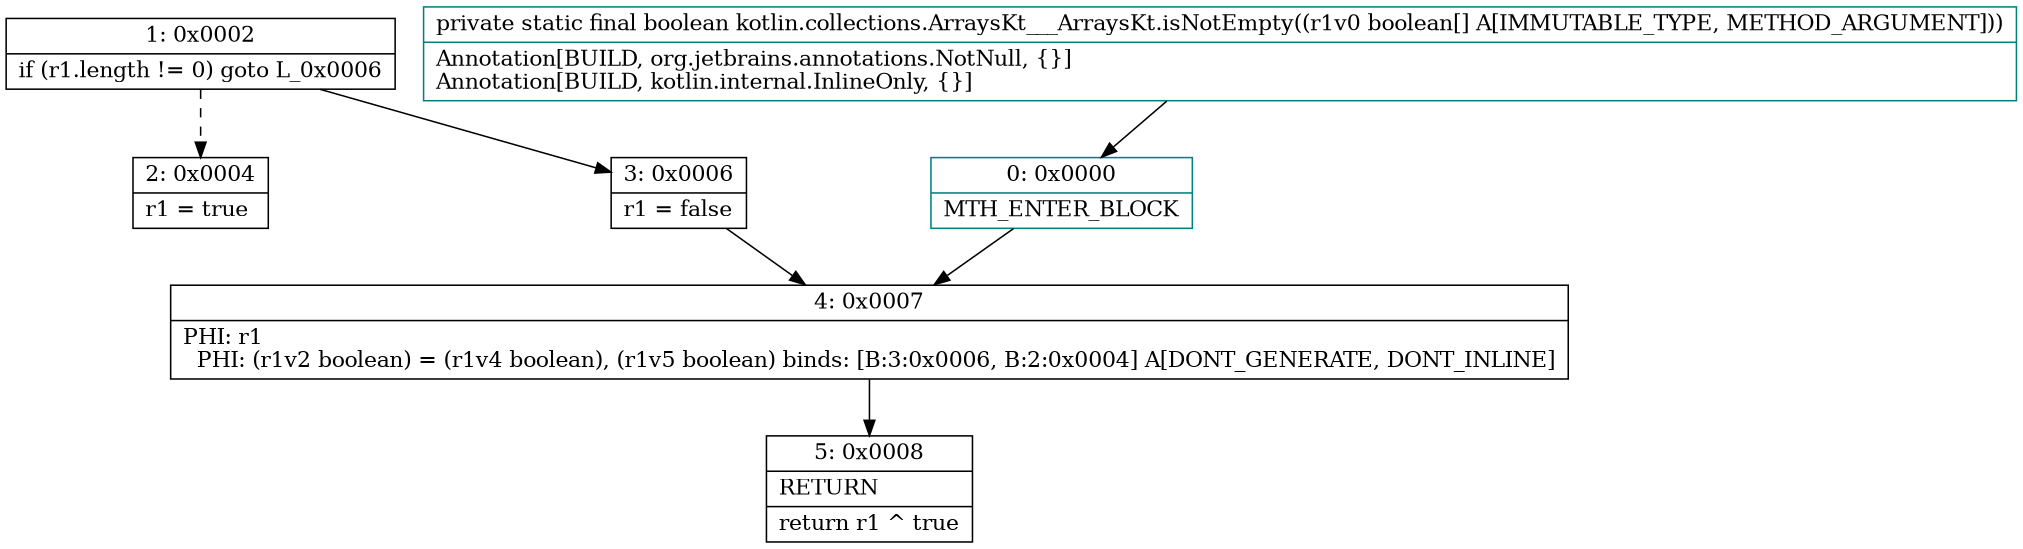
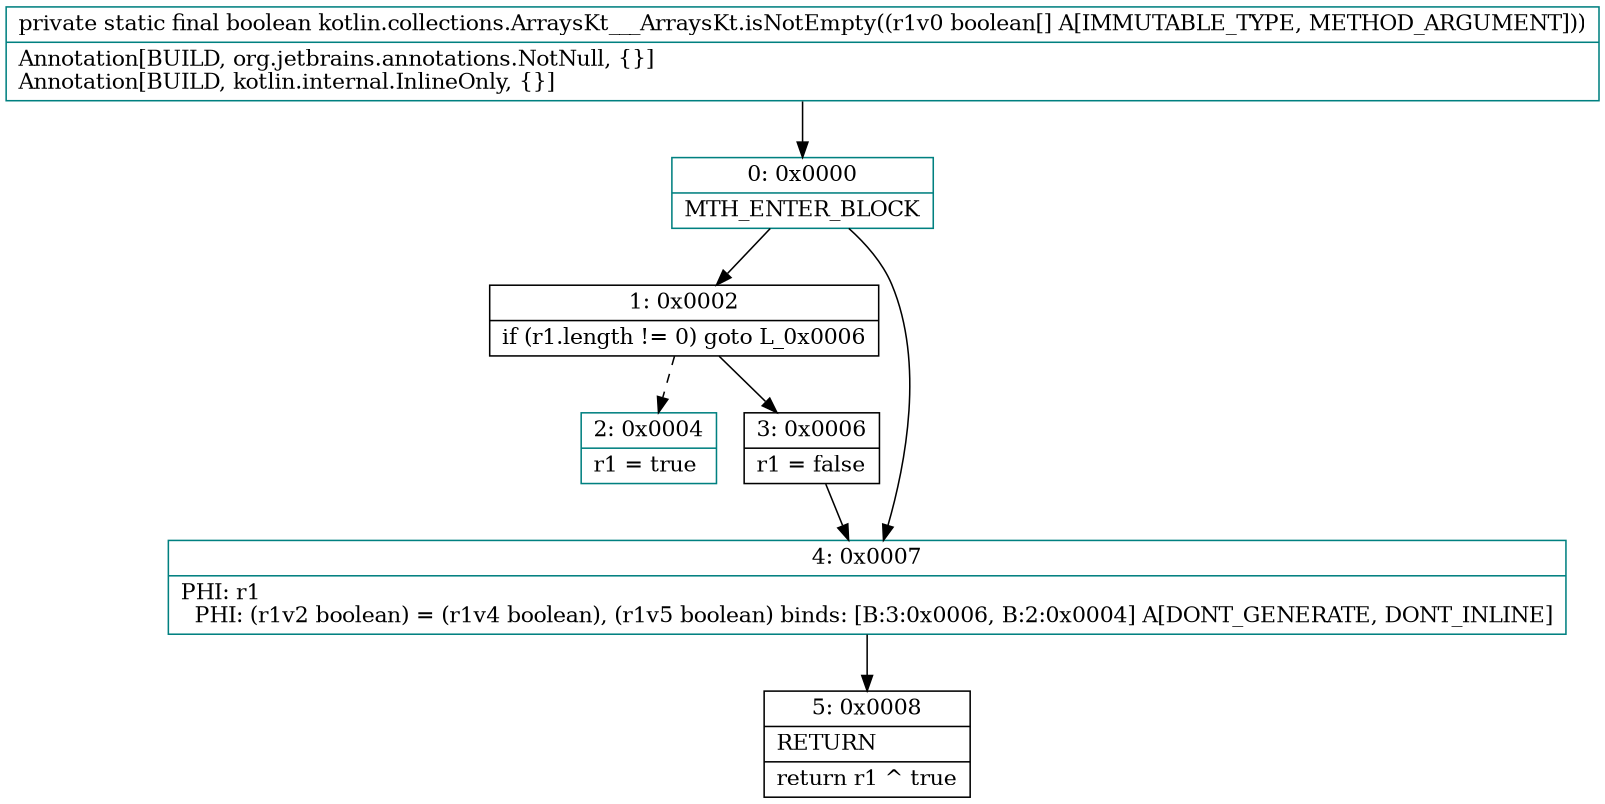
(201, 193) -> (649, 448)
none -> (749, 251)
(869, 332) -> (867, 587)
